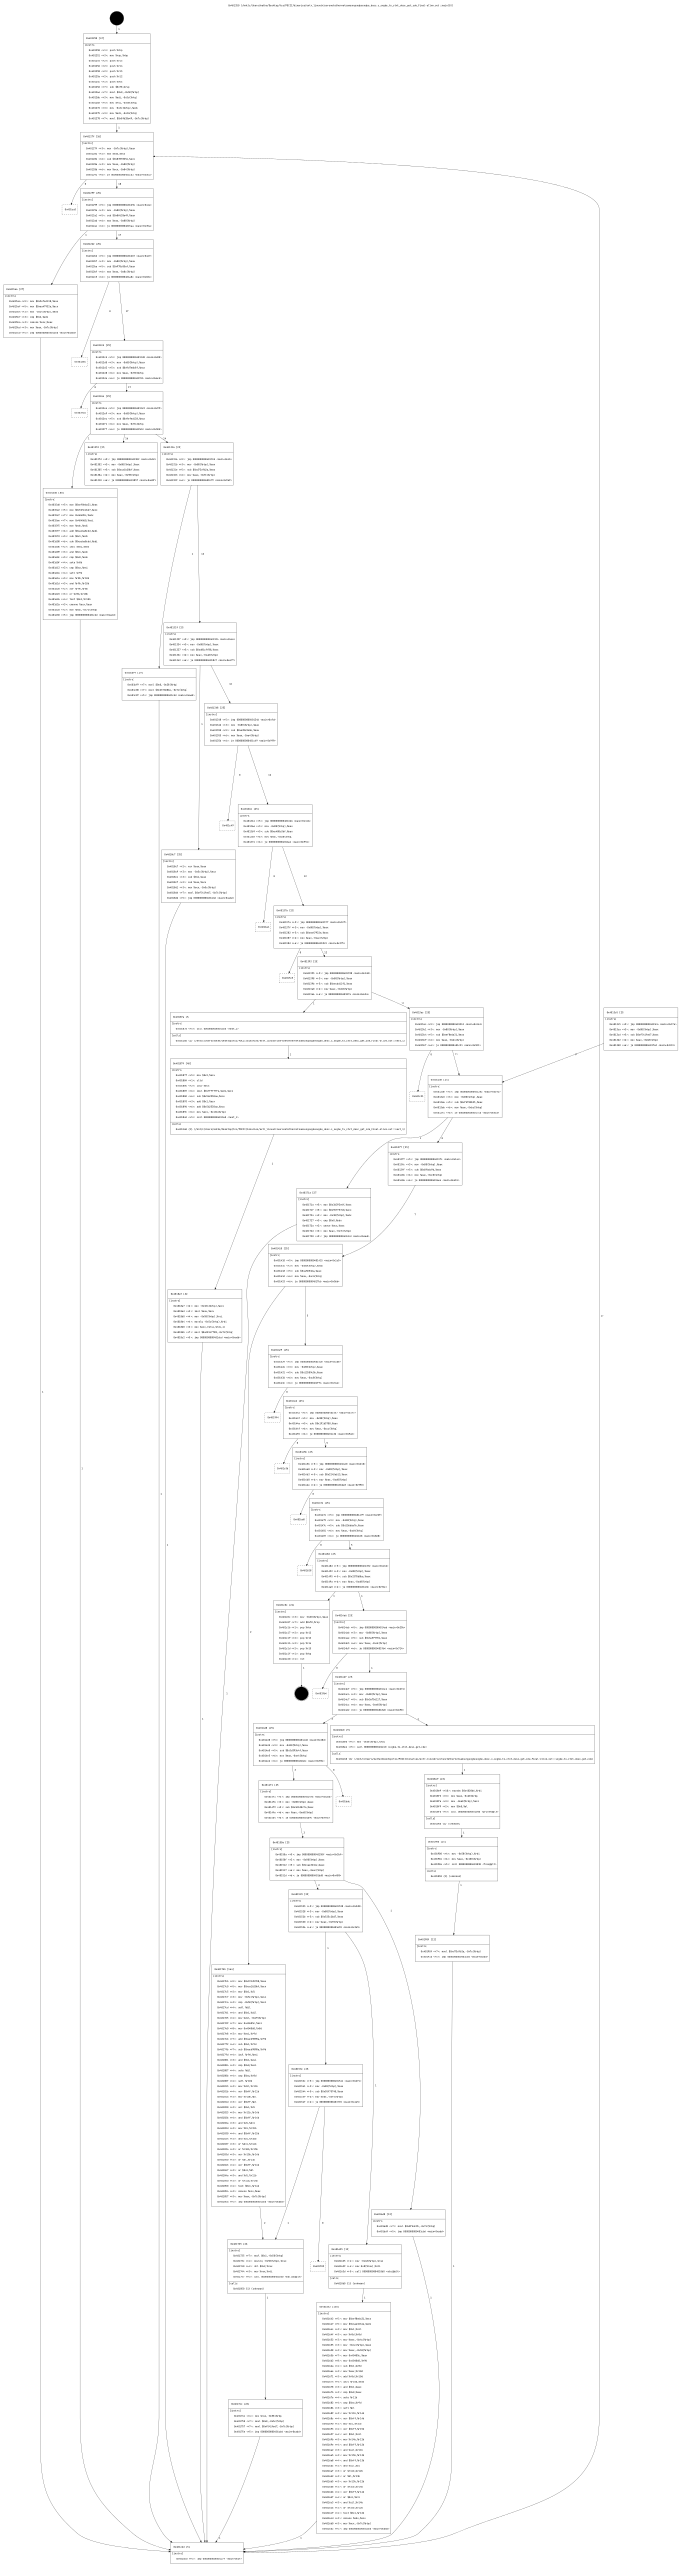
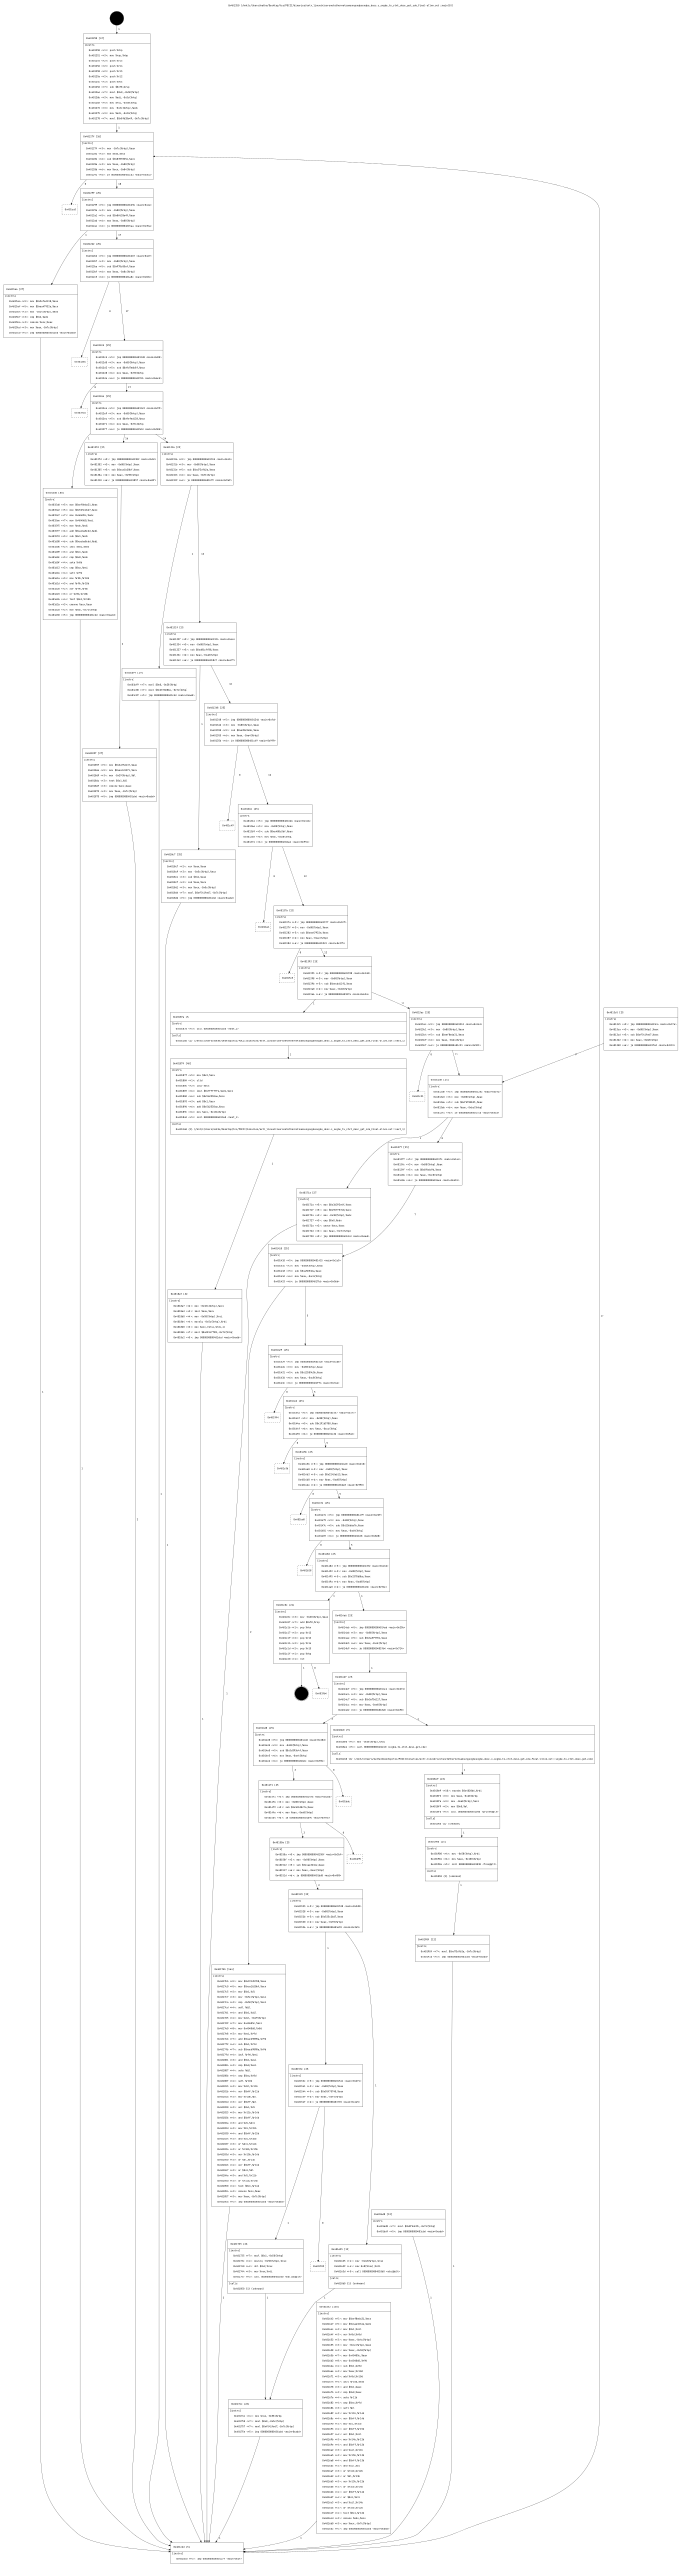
none -> (120, 775)
none -> (312, 1391)
none -> (338, 1493)
(334, 1669) -> (315, 1676)
none -> (355, 1859)
(416, 2032) -> none
(261, 2222) -> (219, 2374)
(363, 2295) -> (293, 2337)
